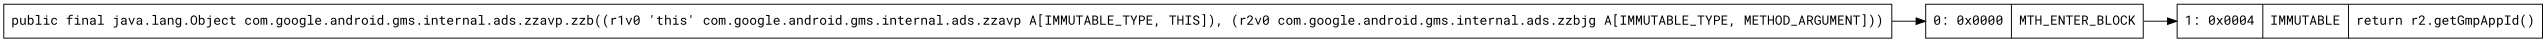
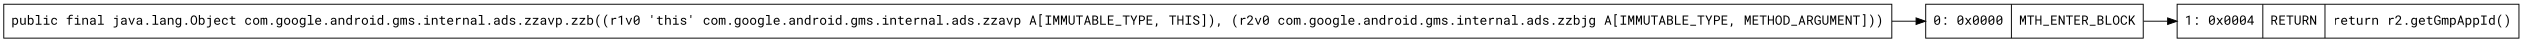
(2306, 21) -> (2294, 21)
